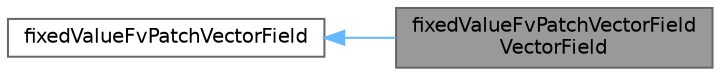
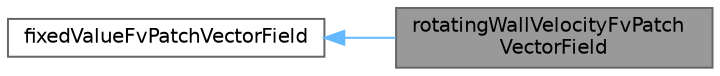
(554, 38) -> (554, 38)
